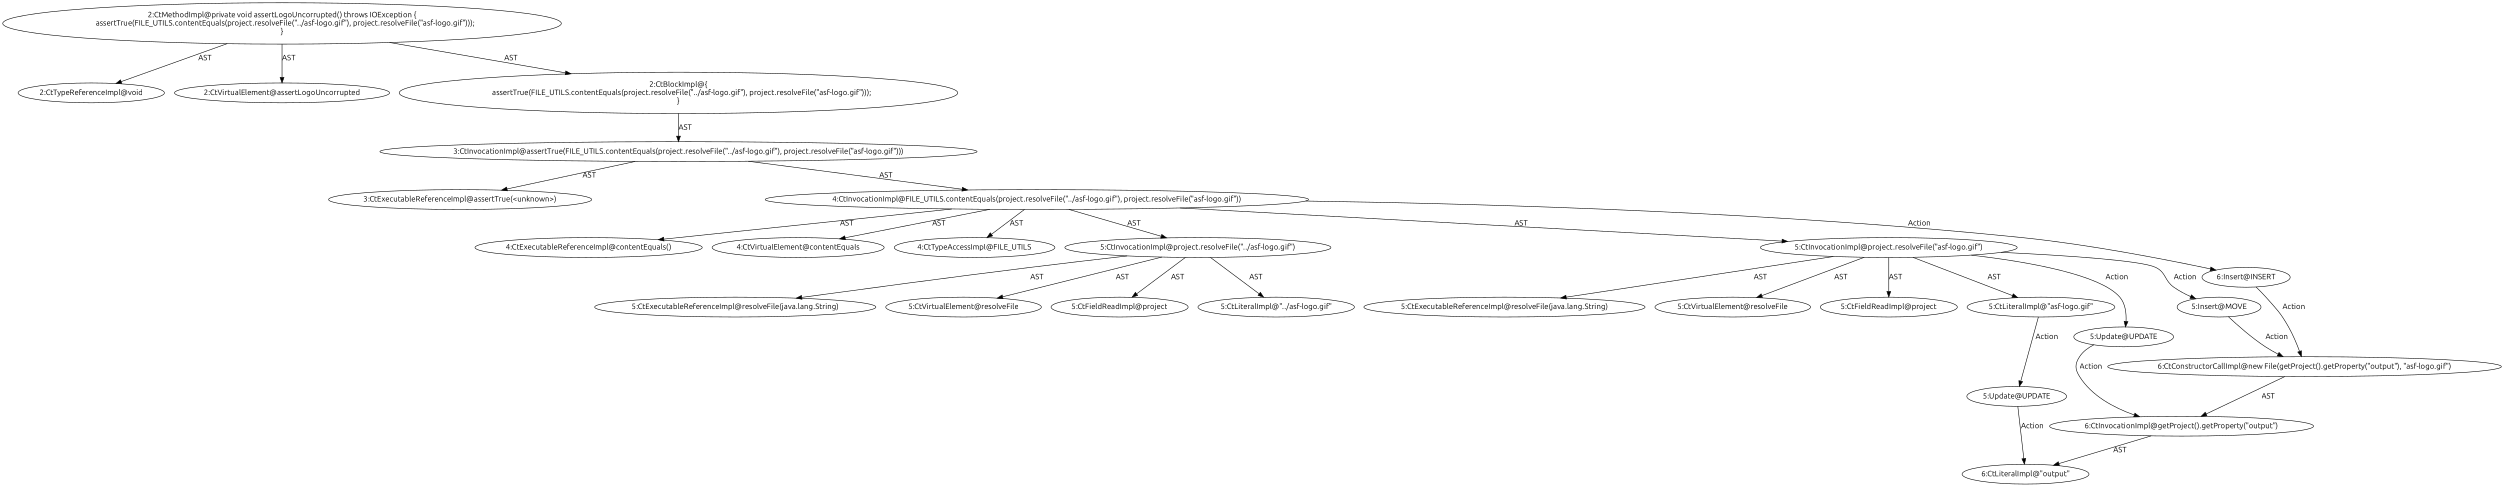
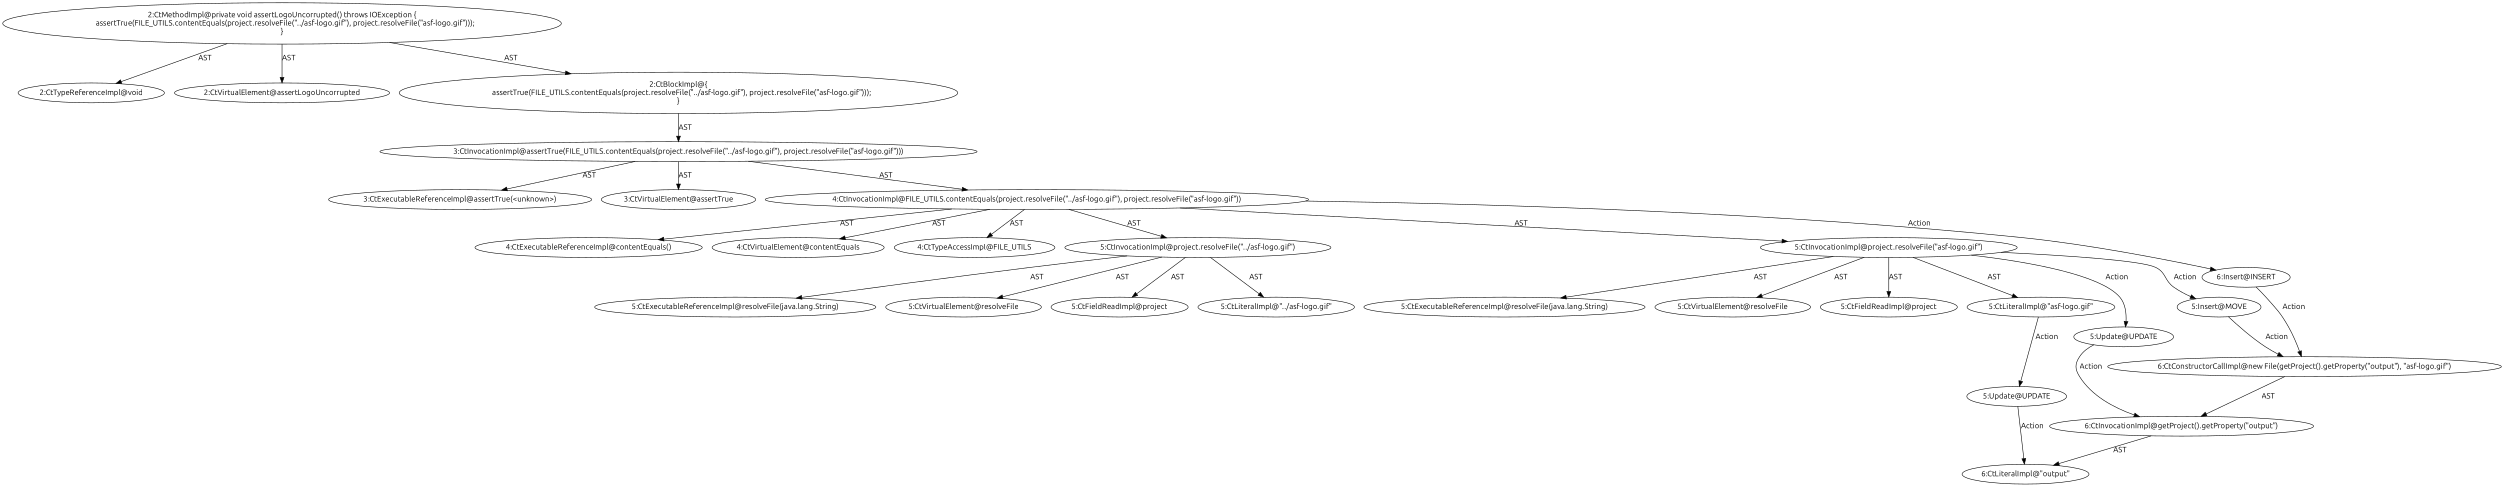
none -> (678, 200)
